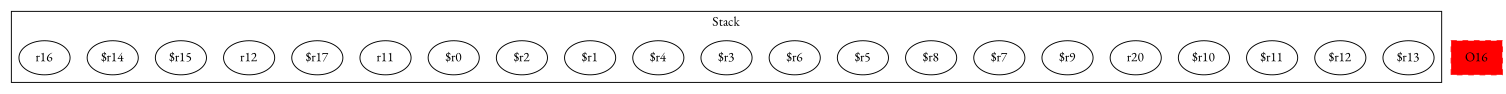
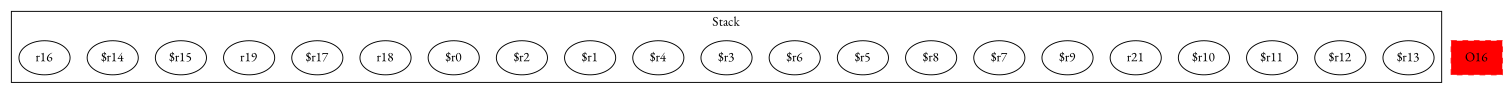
(249, 58) -> (249, 58)
(386, 58) -> (386, 58)
(1136, 58) -> (1136, 58)
